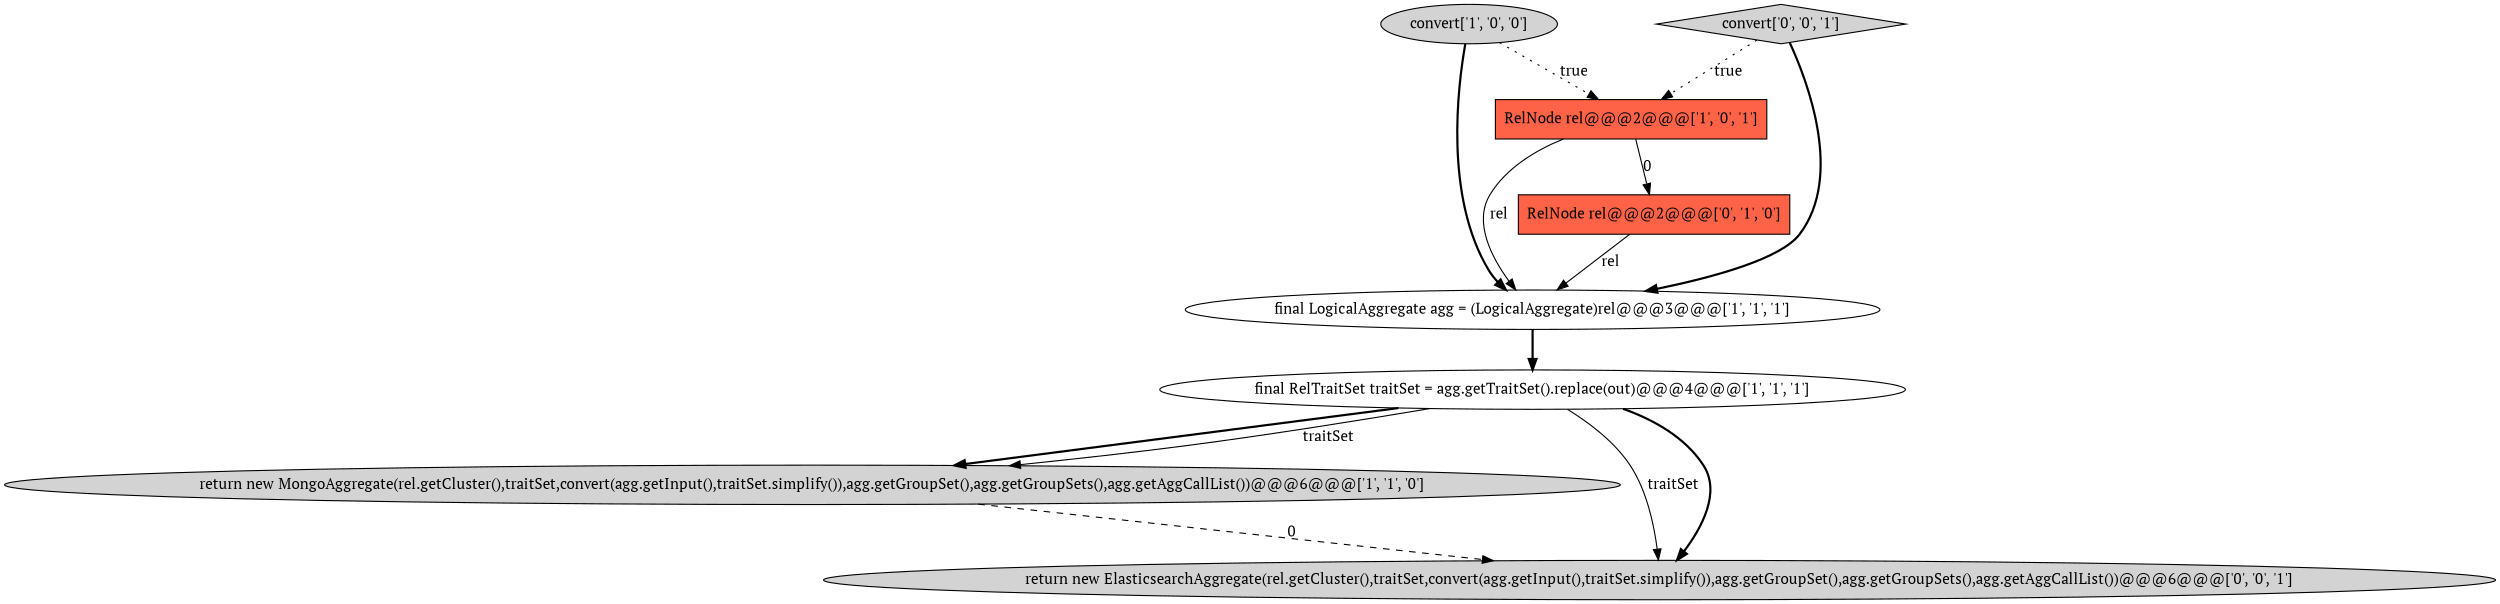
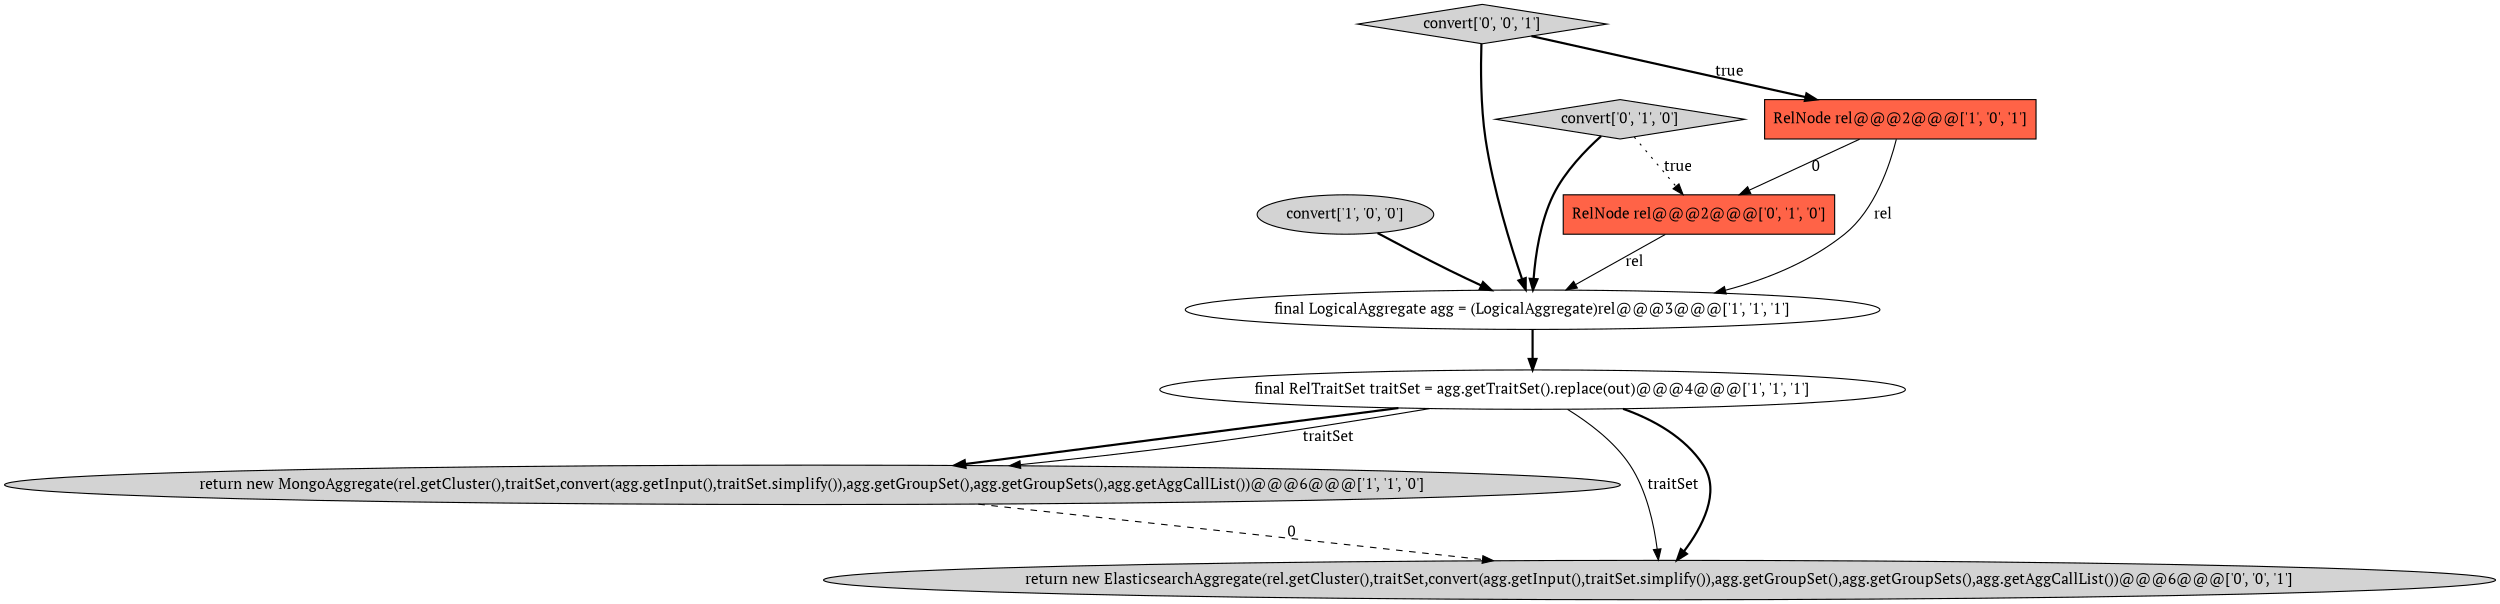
(1714, 67) -> (1669, 67)
(1544, 68) -> none
none -> (1620, 119)
